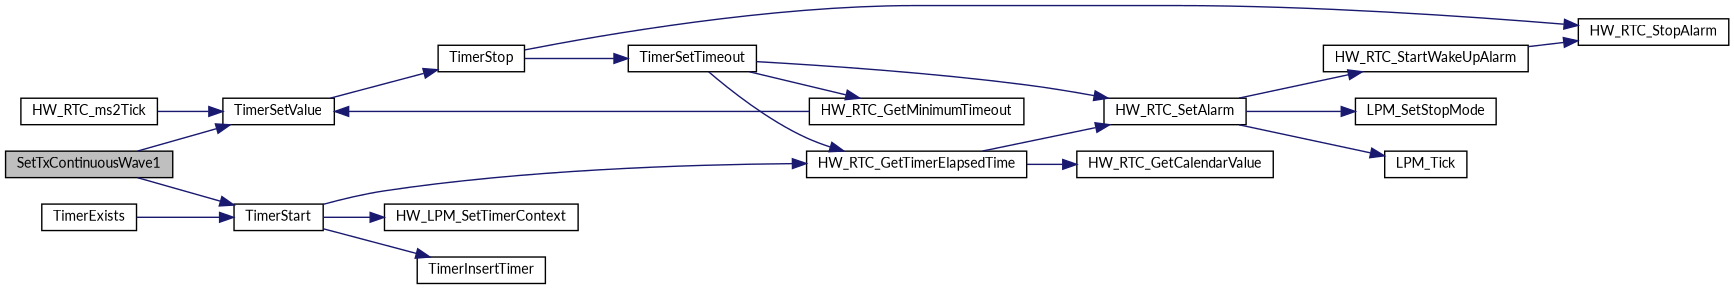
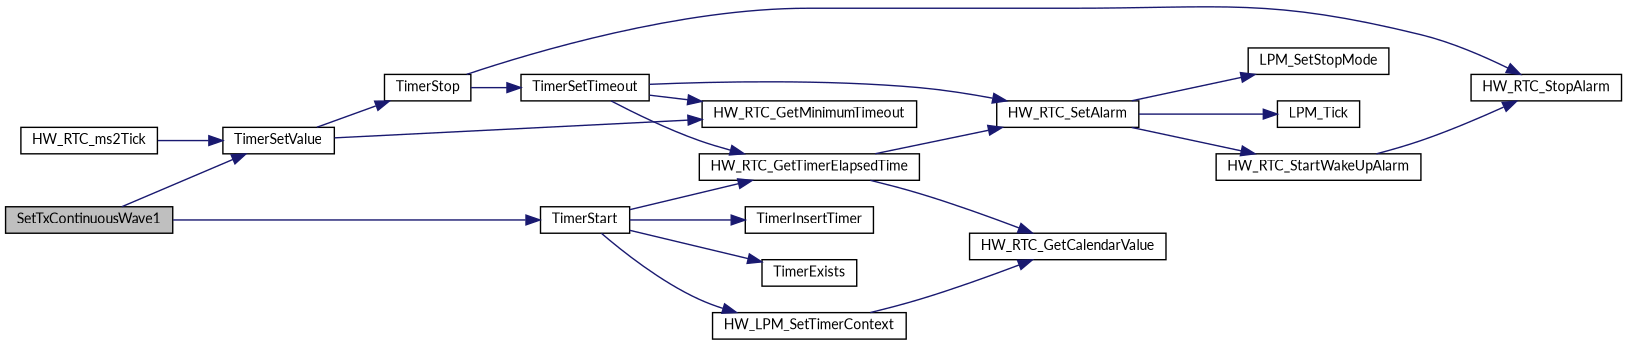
(579, 111) -> (511, 129)
(178, 217) -> (689, 244)
none -> (945, 291)
